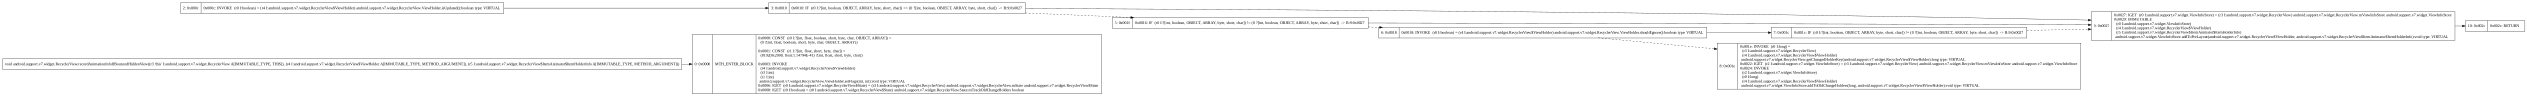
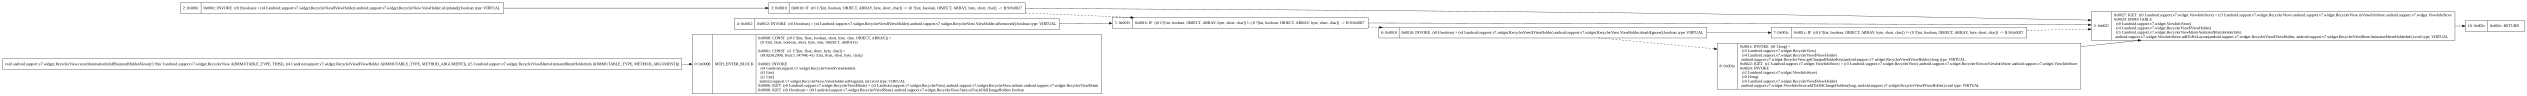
none -> (897, 24)
none -> (2109, 44)
